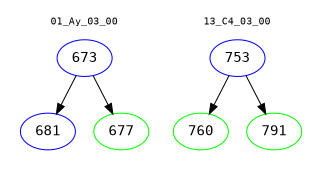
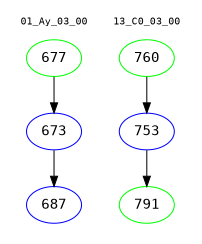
(238, 22) -> (147, 22)
(101, 90) -> (54, 90)
(222, 90) -> (147, 90)
(48, 132) -> (54, 205)
